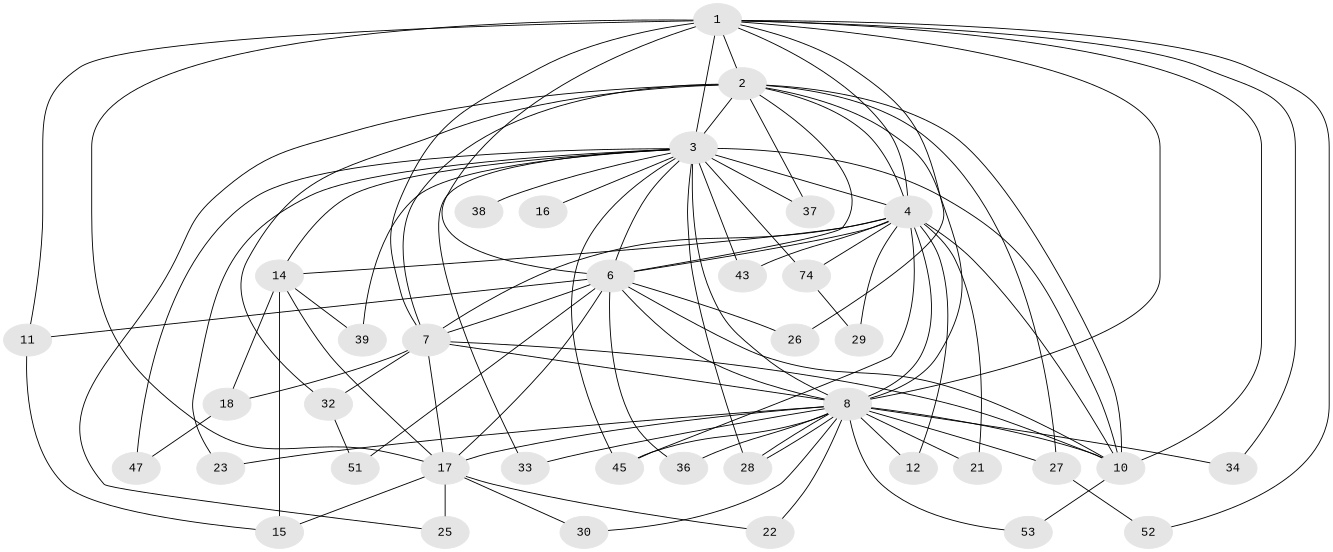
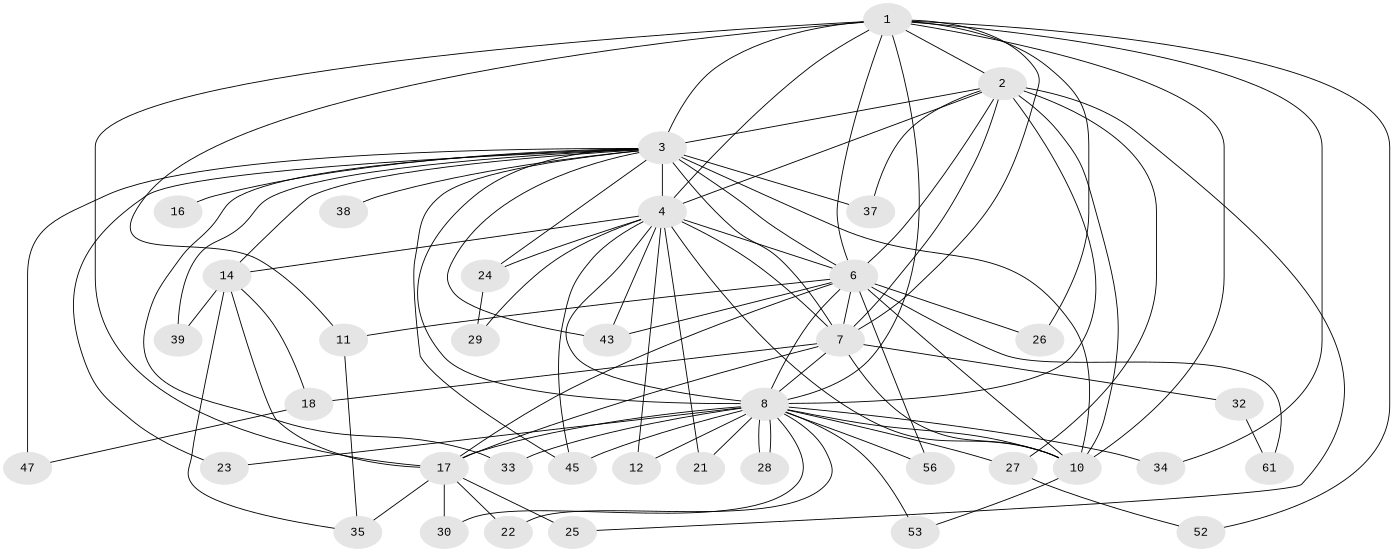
(387, 152) -> none
(807, 276) -> (485, 276)
none -> (725, 309)
(700, 311) -> (735, 230)
(355, 468) -> (1270, 468)
(684, 468) -> (930, 468)
(280, 532) -> (358, 532)
